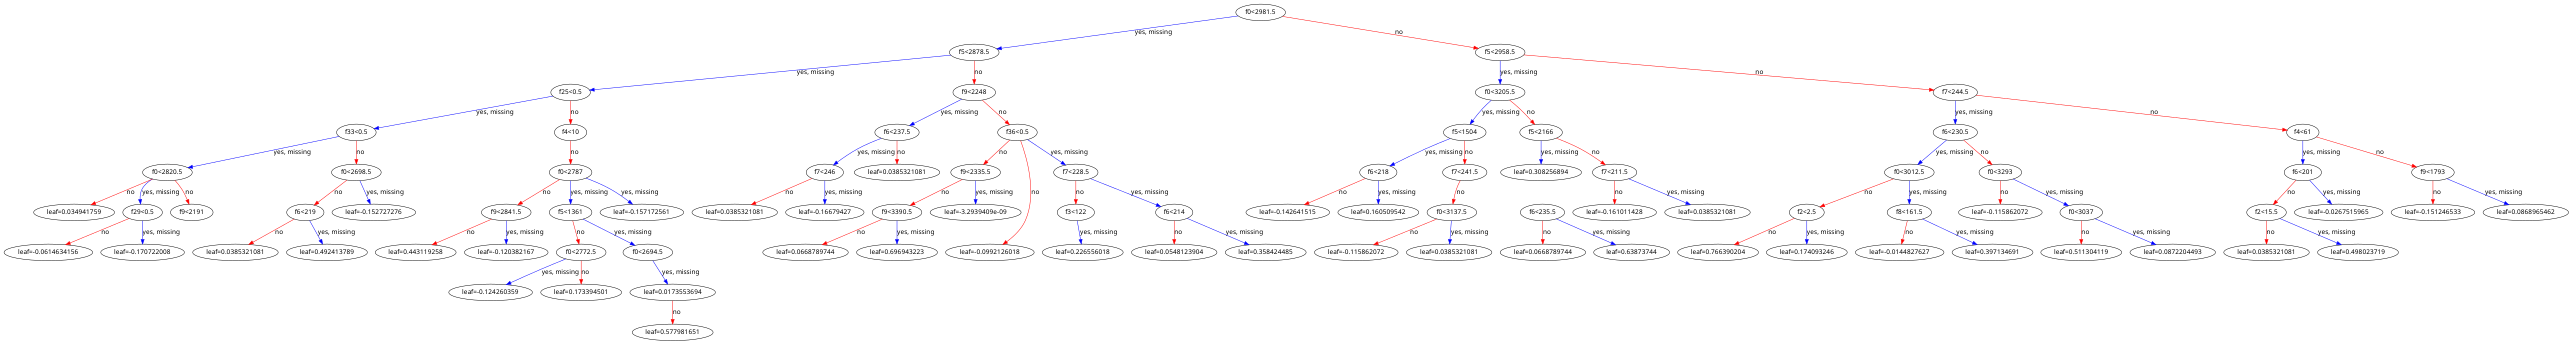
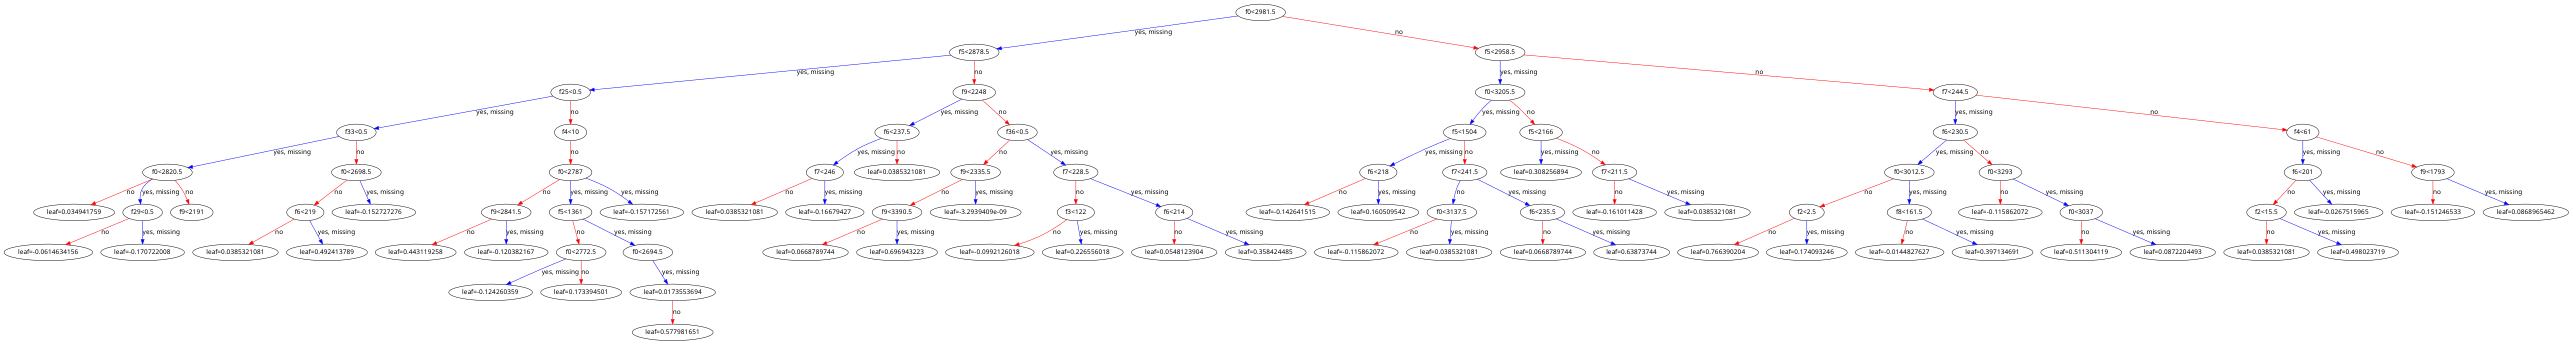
(1456, 190) -> (1456, 190)
none -> (1501, 191)
(1031, 195) -> (1044, 234)
